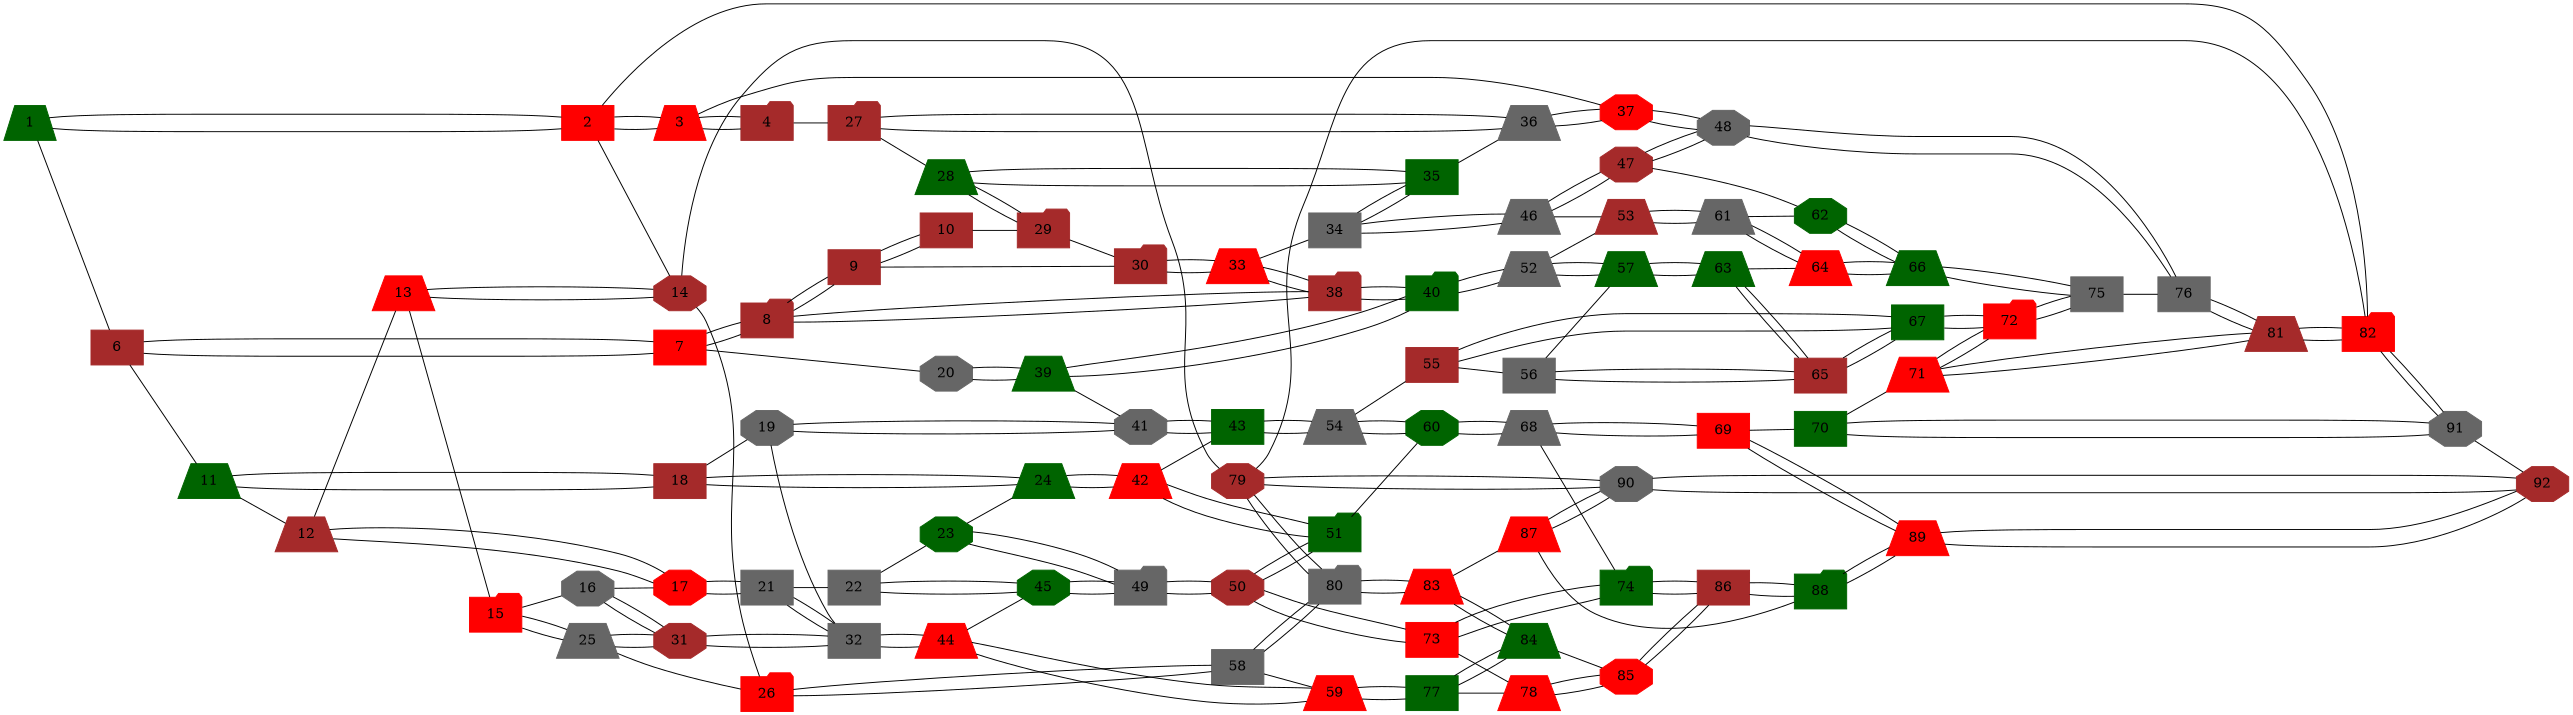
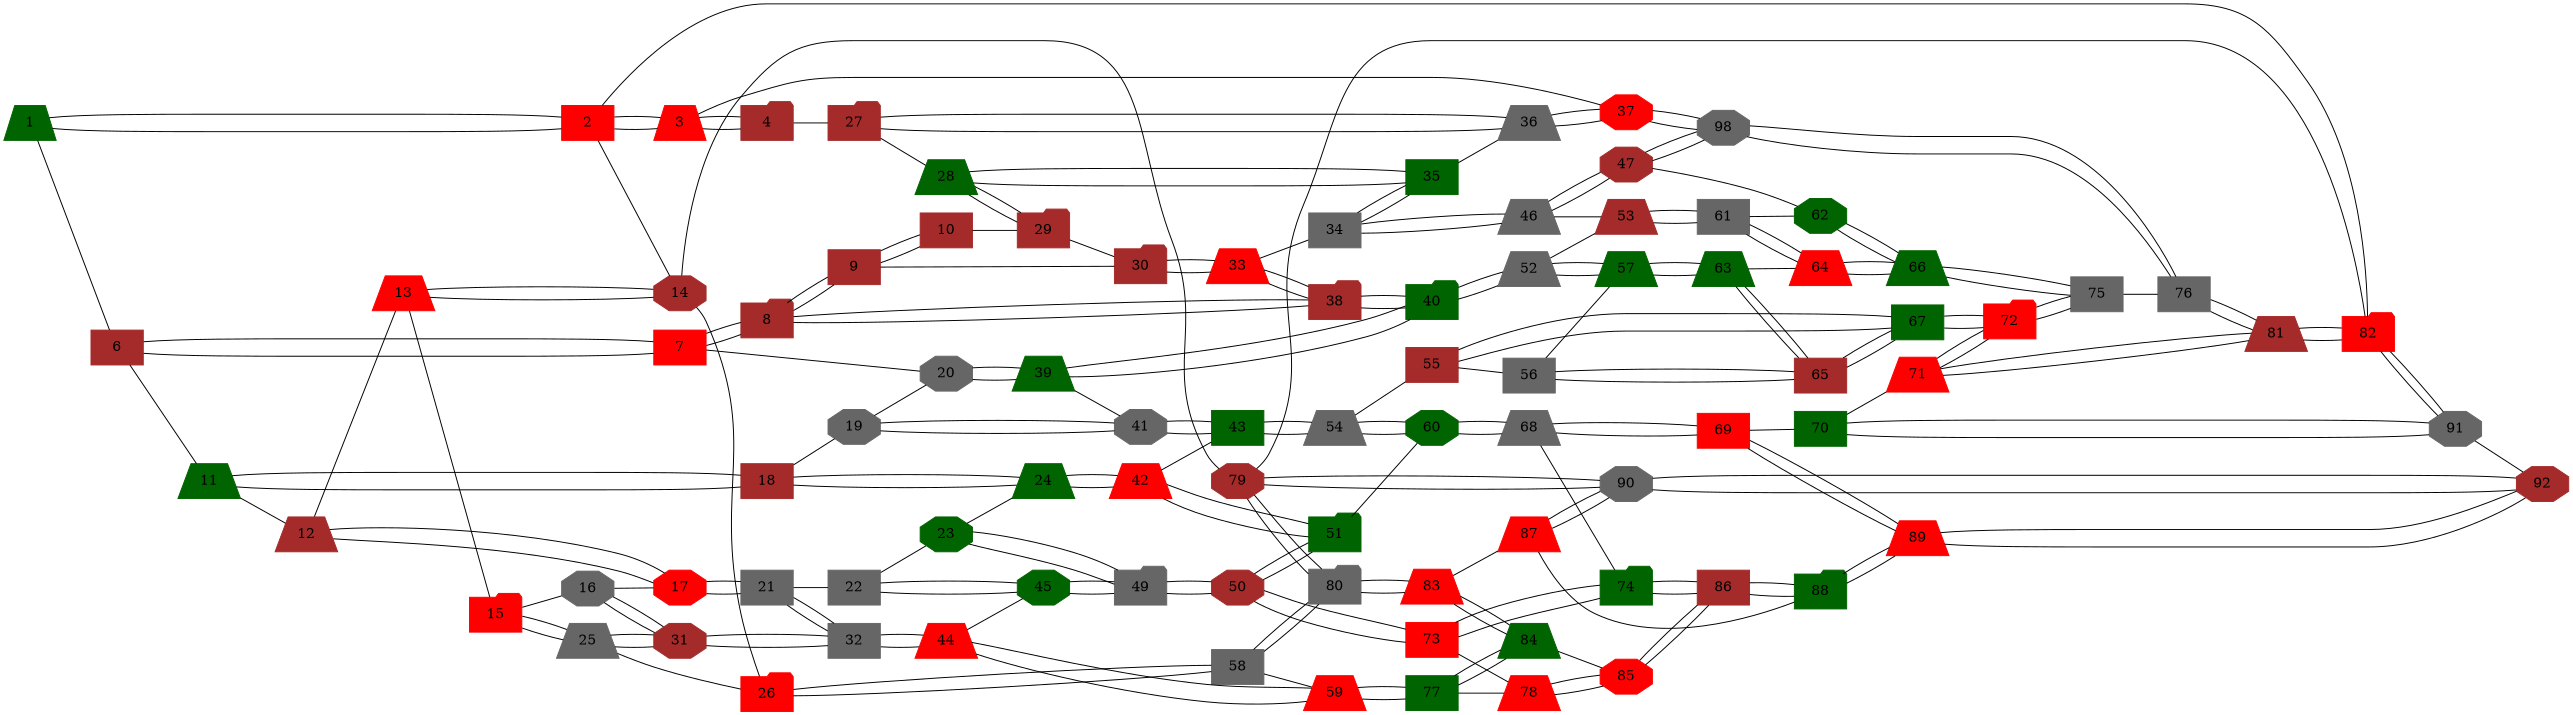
(1723, 128) -> (1723, 128)
(1723, 217) -> (1723, 217)
(795, 537) -> (900, 400)
